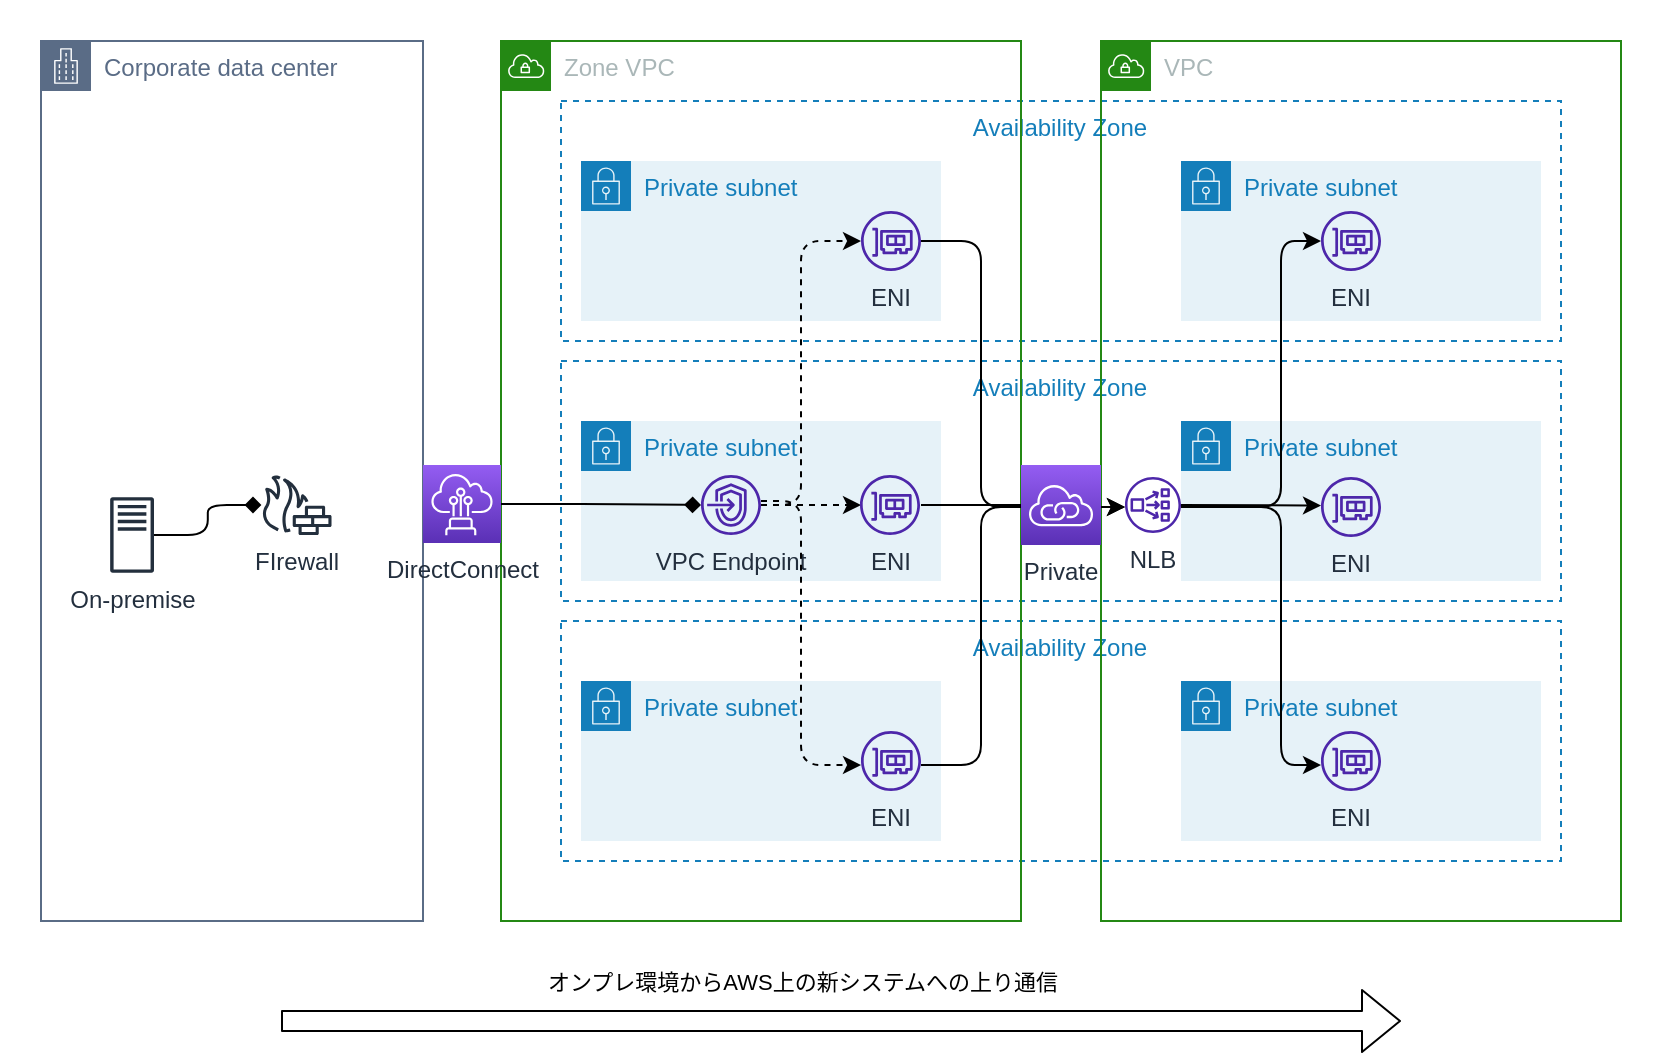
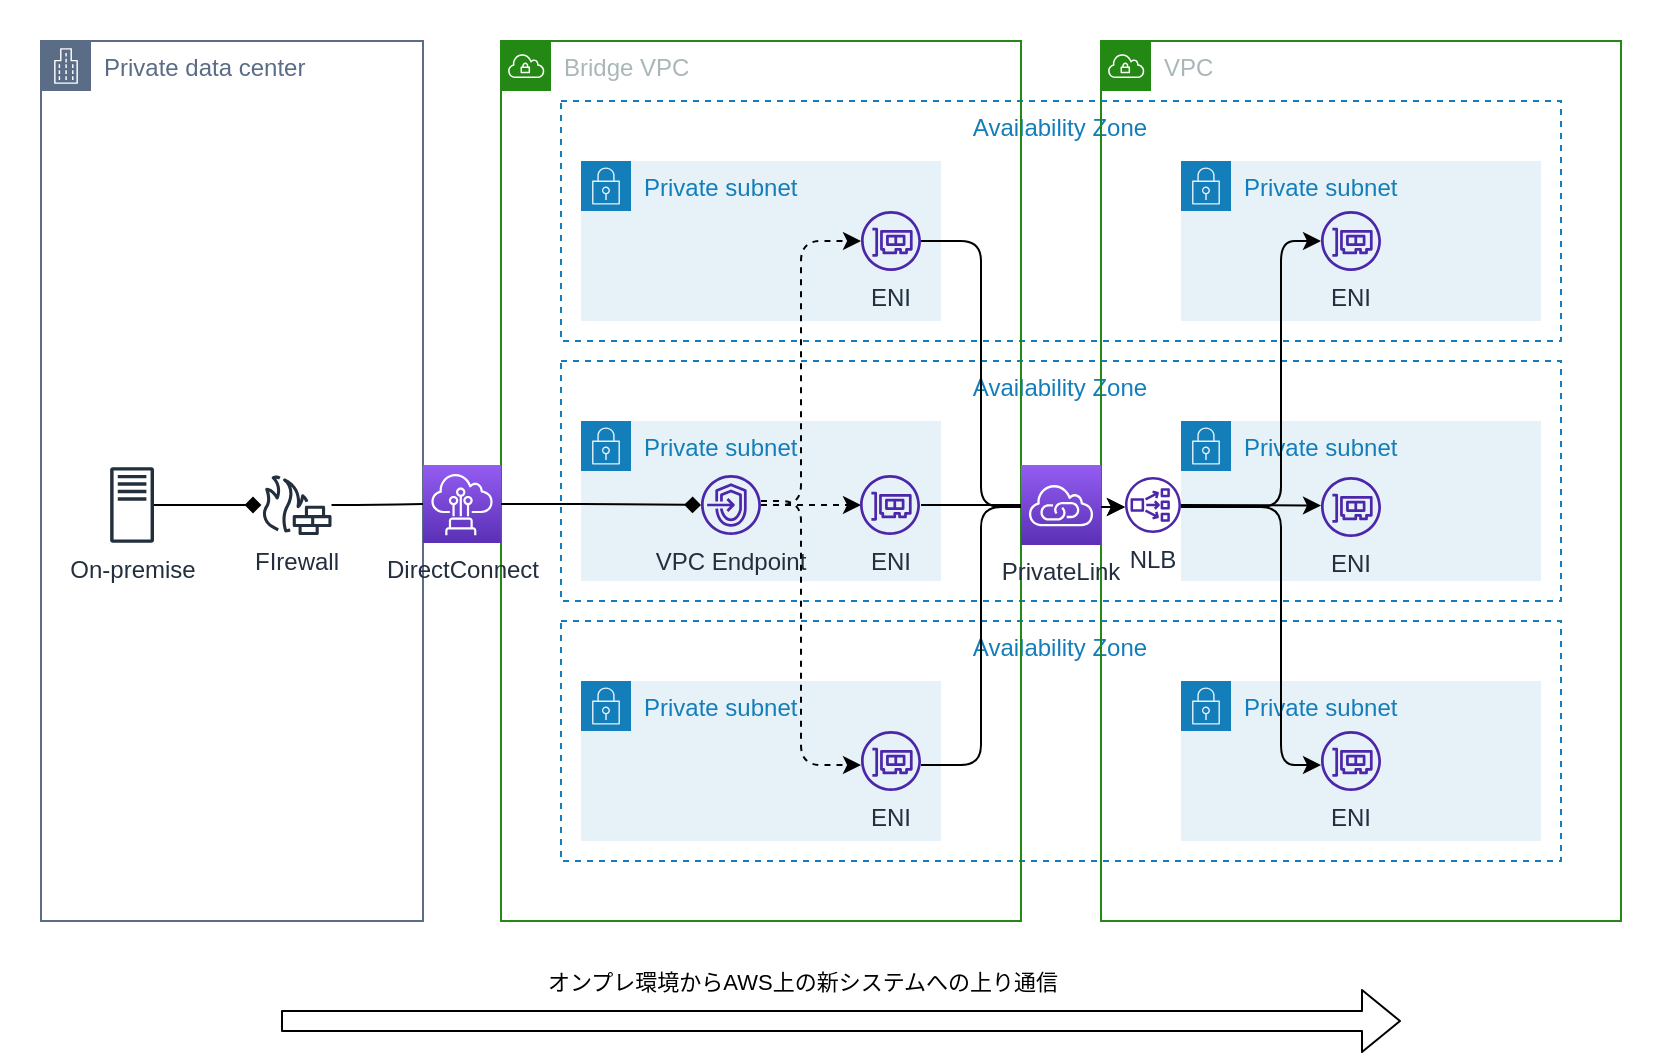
(240, 69) -> (223, 69)
(616, 69) -> (626, 69)
none -> (375, 505)
(132, 535) -> (132, 505)
(1062, 573) -> (1062, 573)
